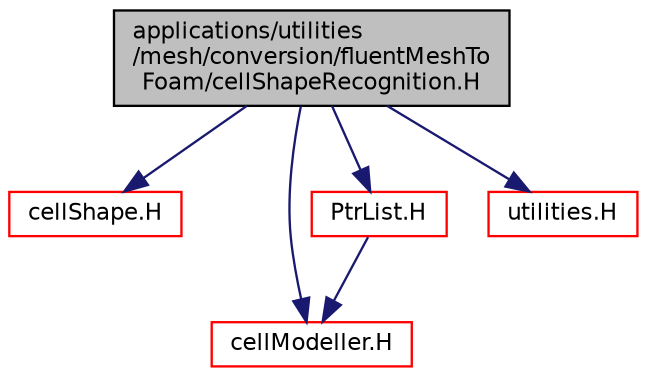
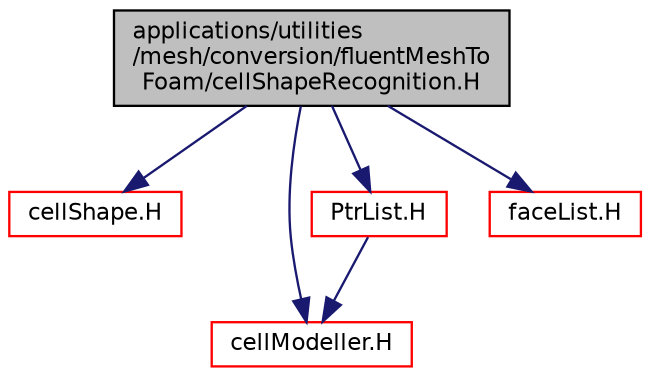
(563, 214) -> (565, 214)
